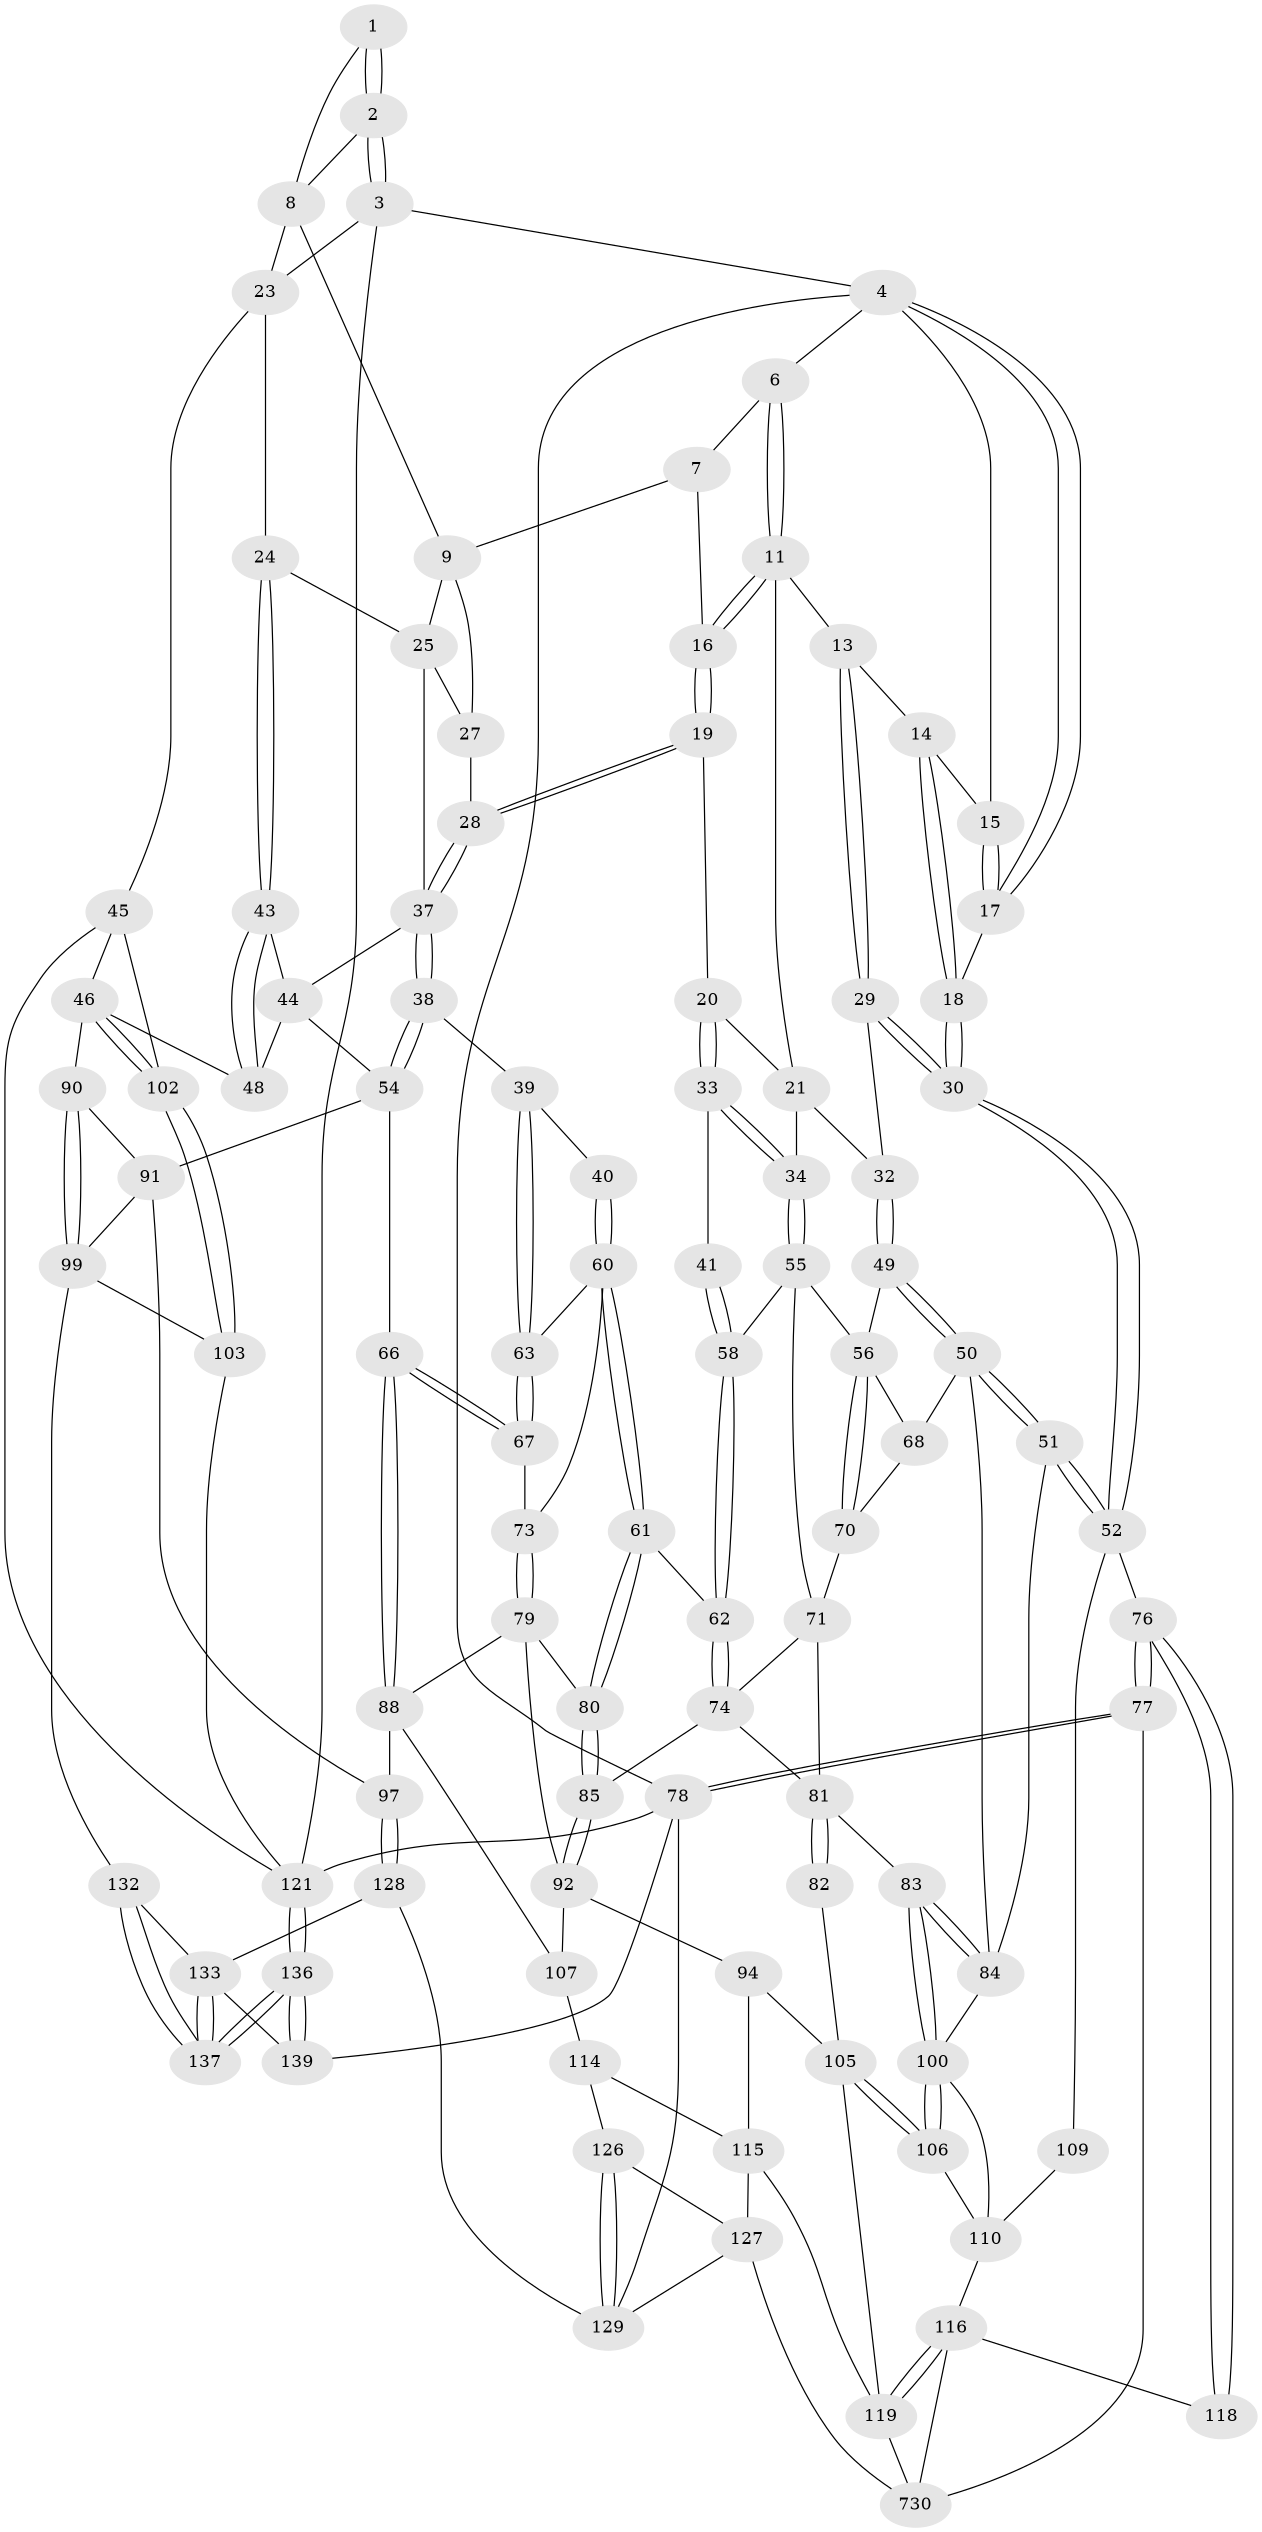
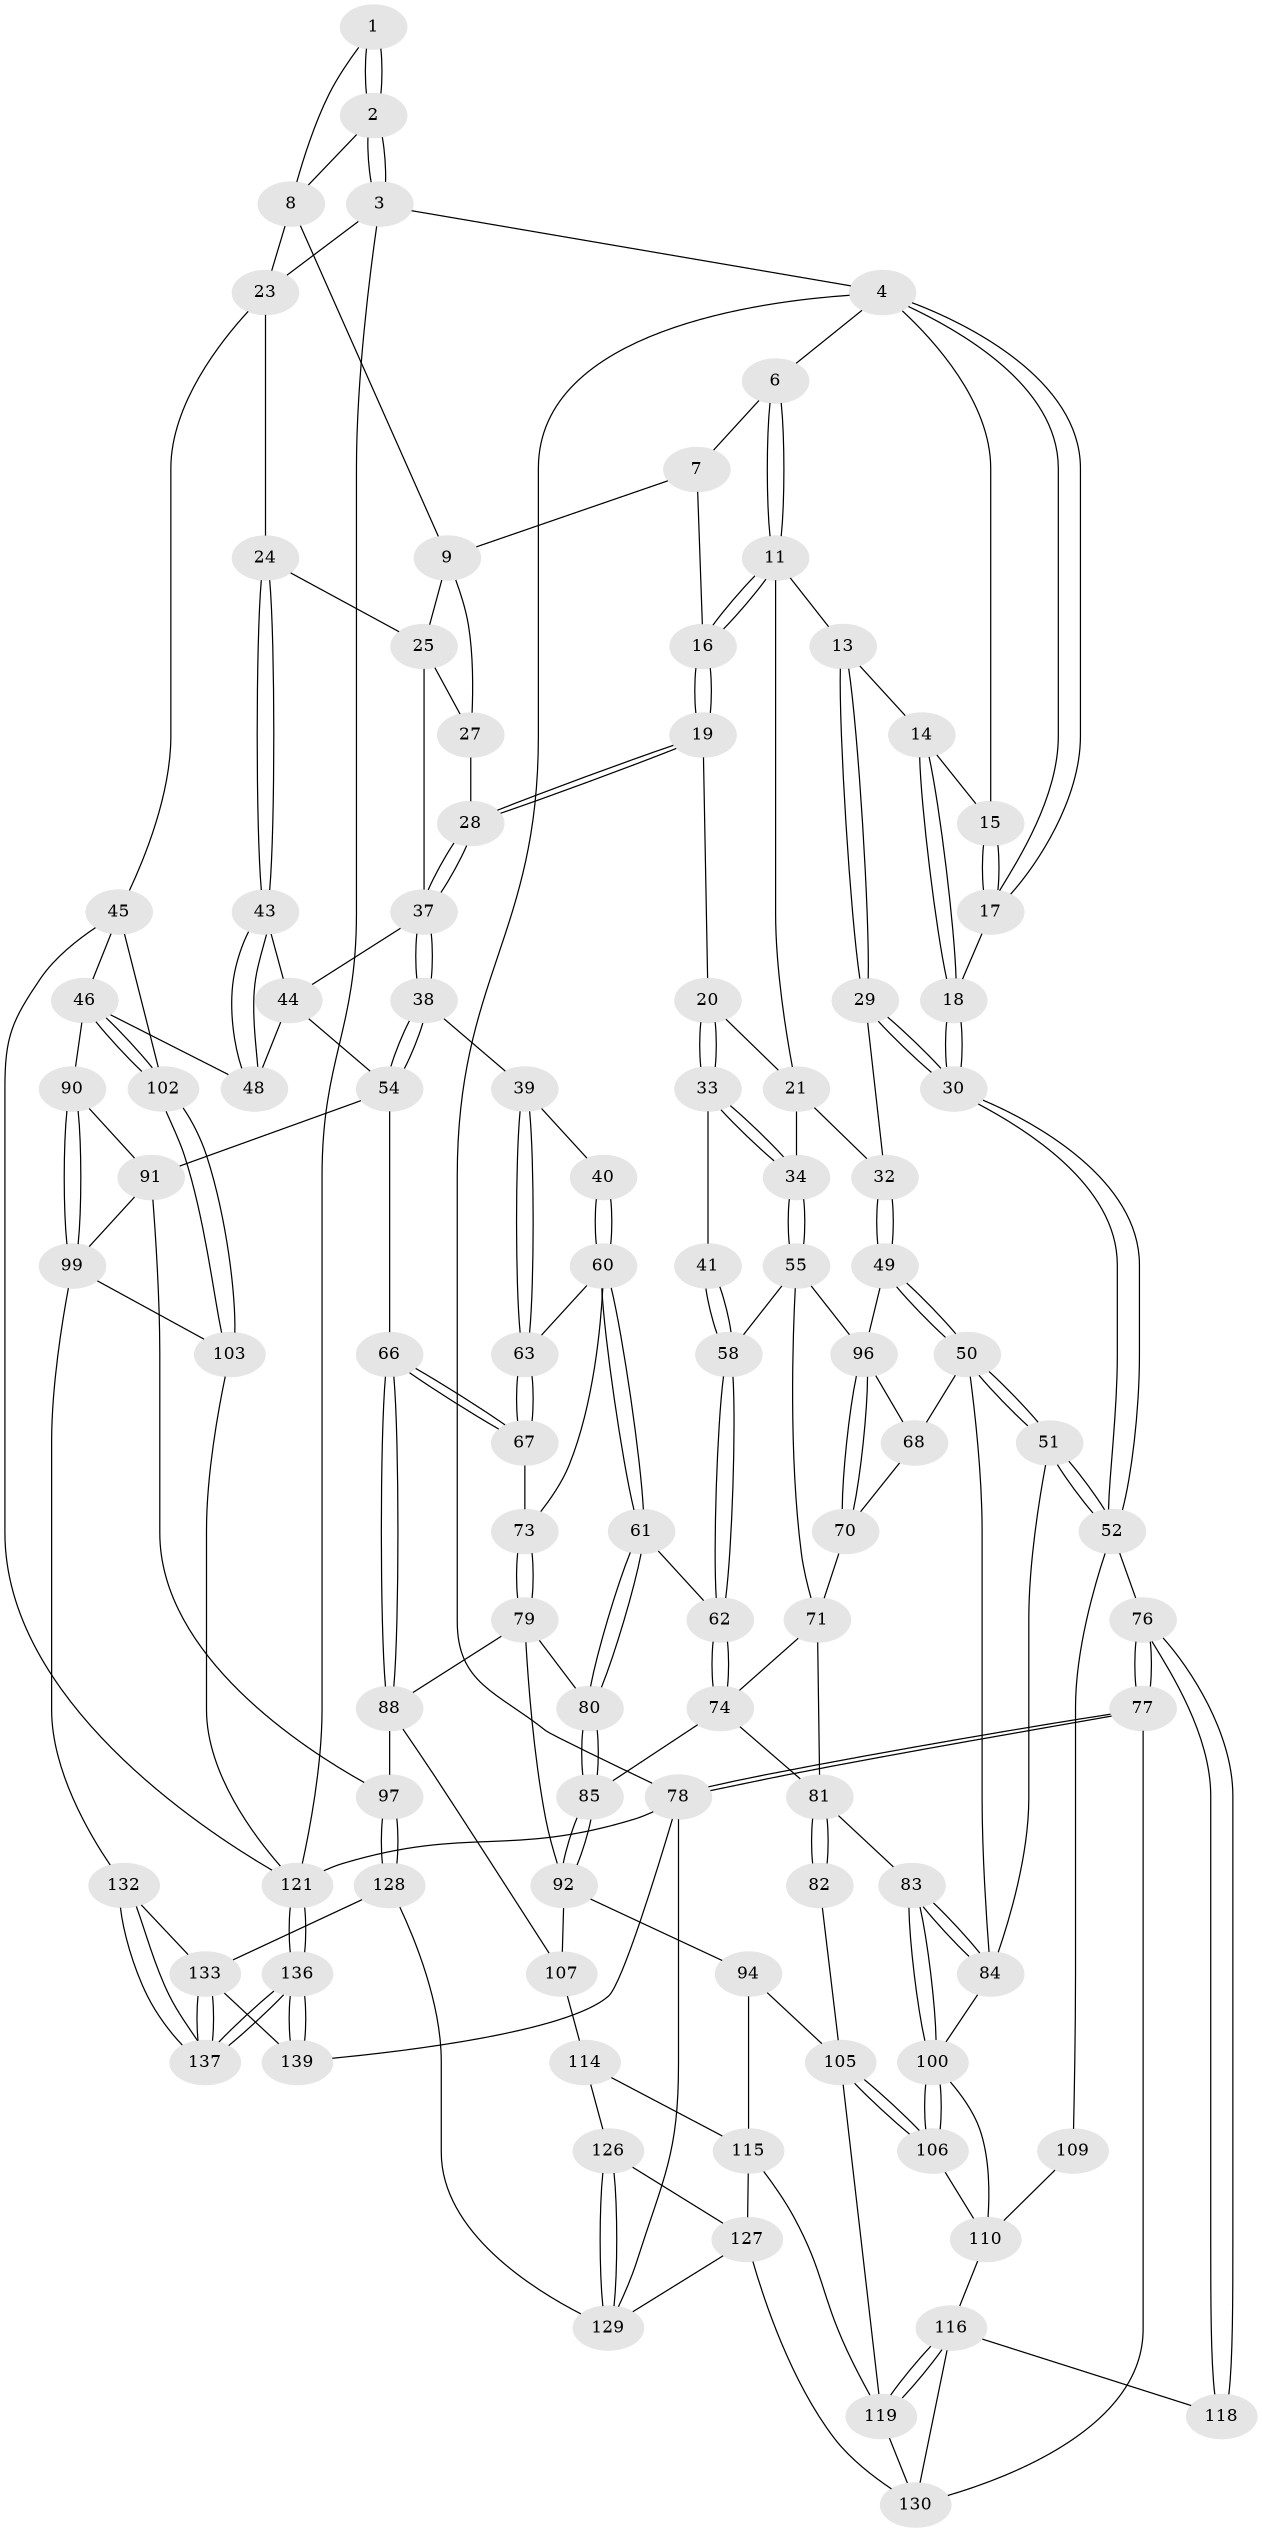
(864, 1355) -> (864, 1355)
(916, 2505) -> (916, 2505)
